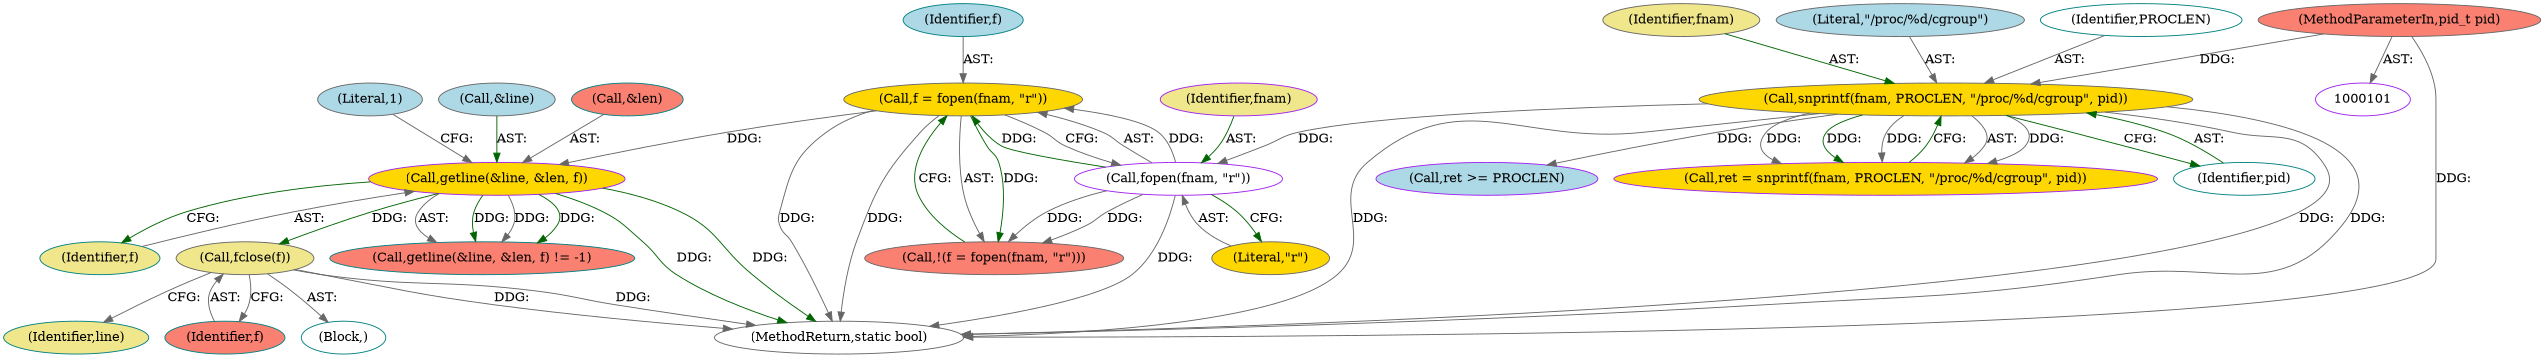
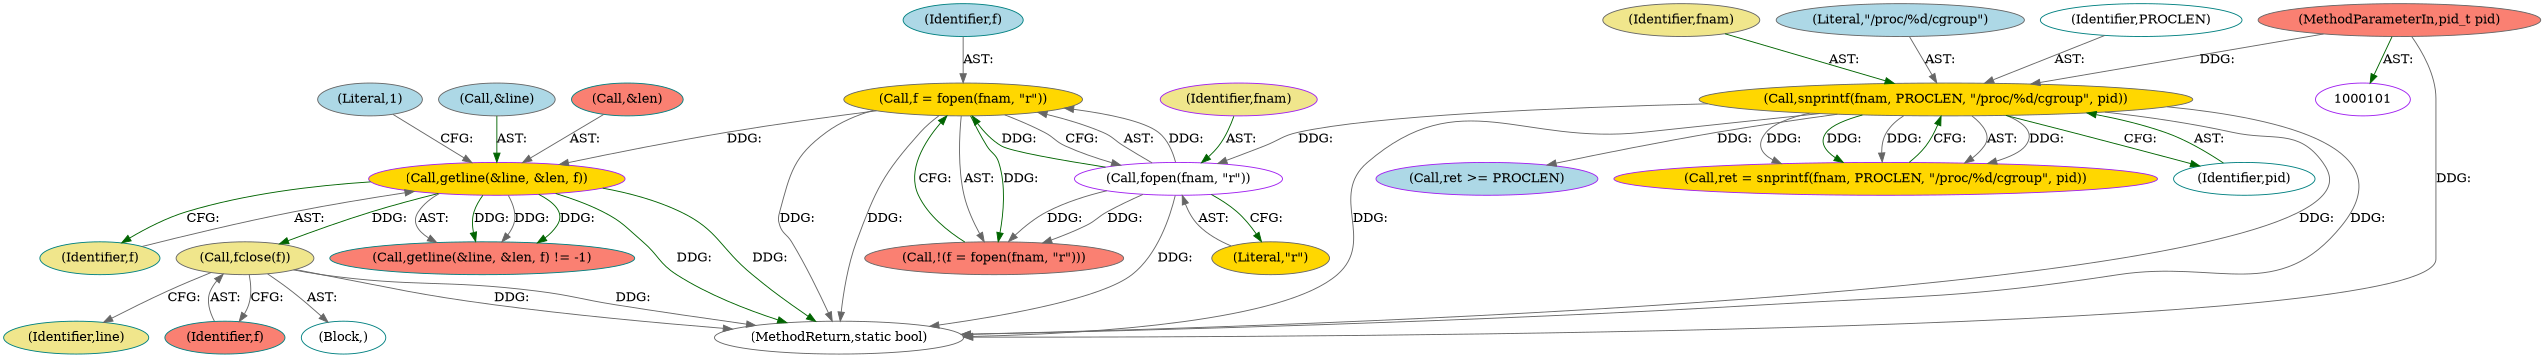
(2383, 56) -> (2383, 56)
